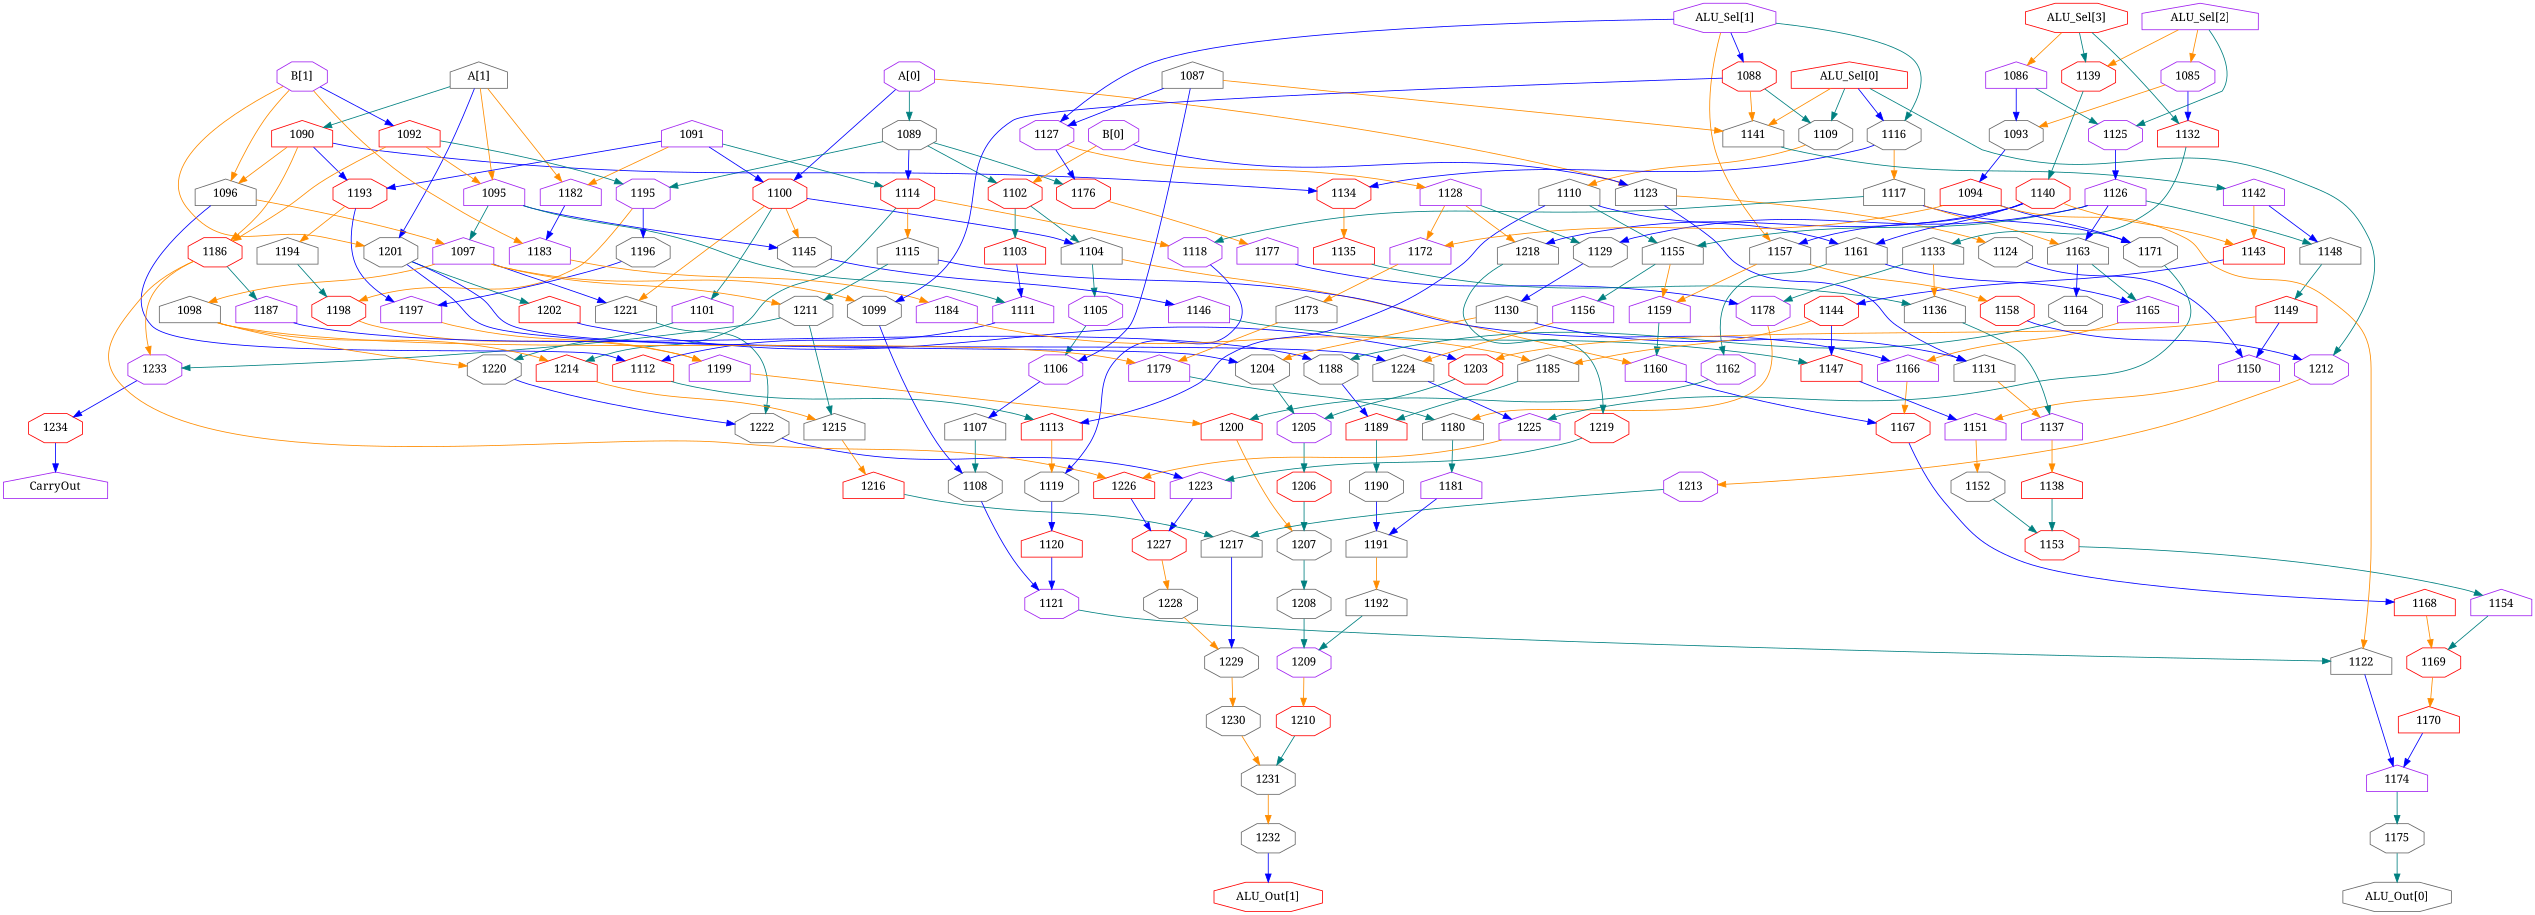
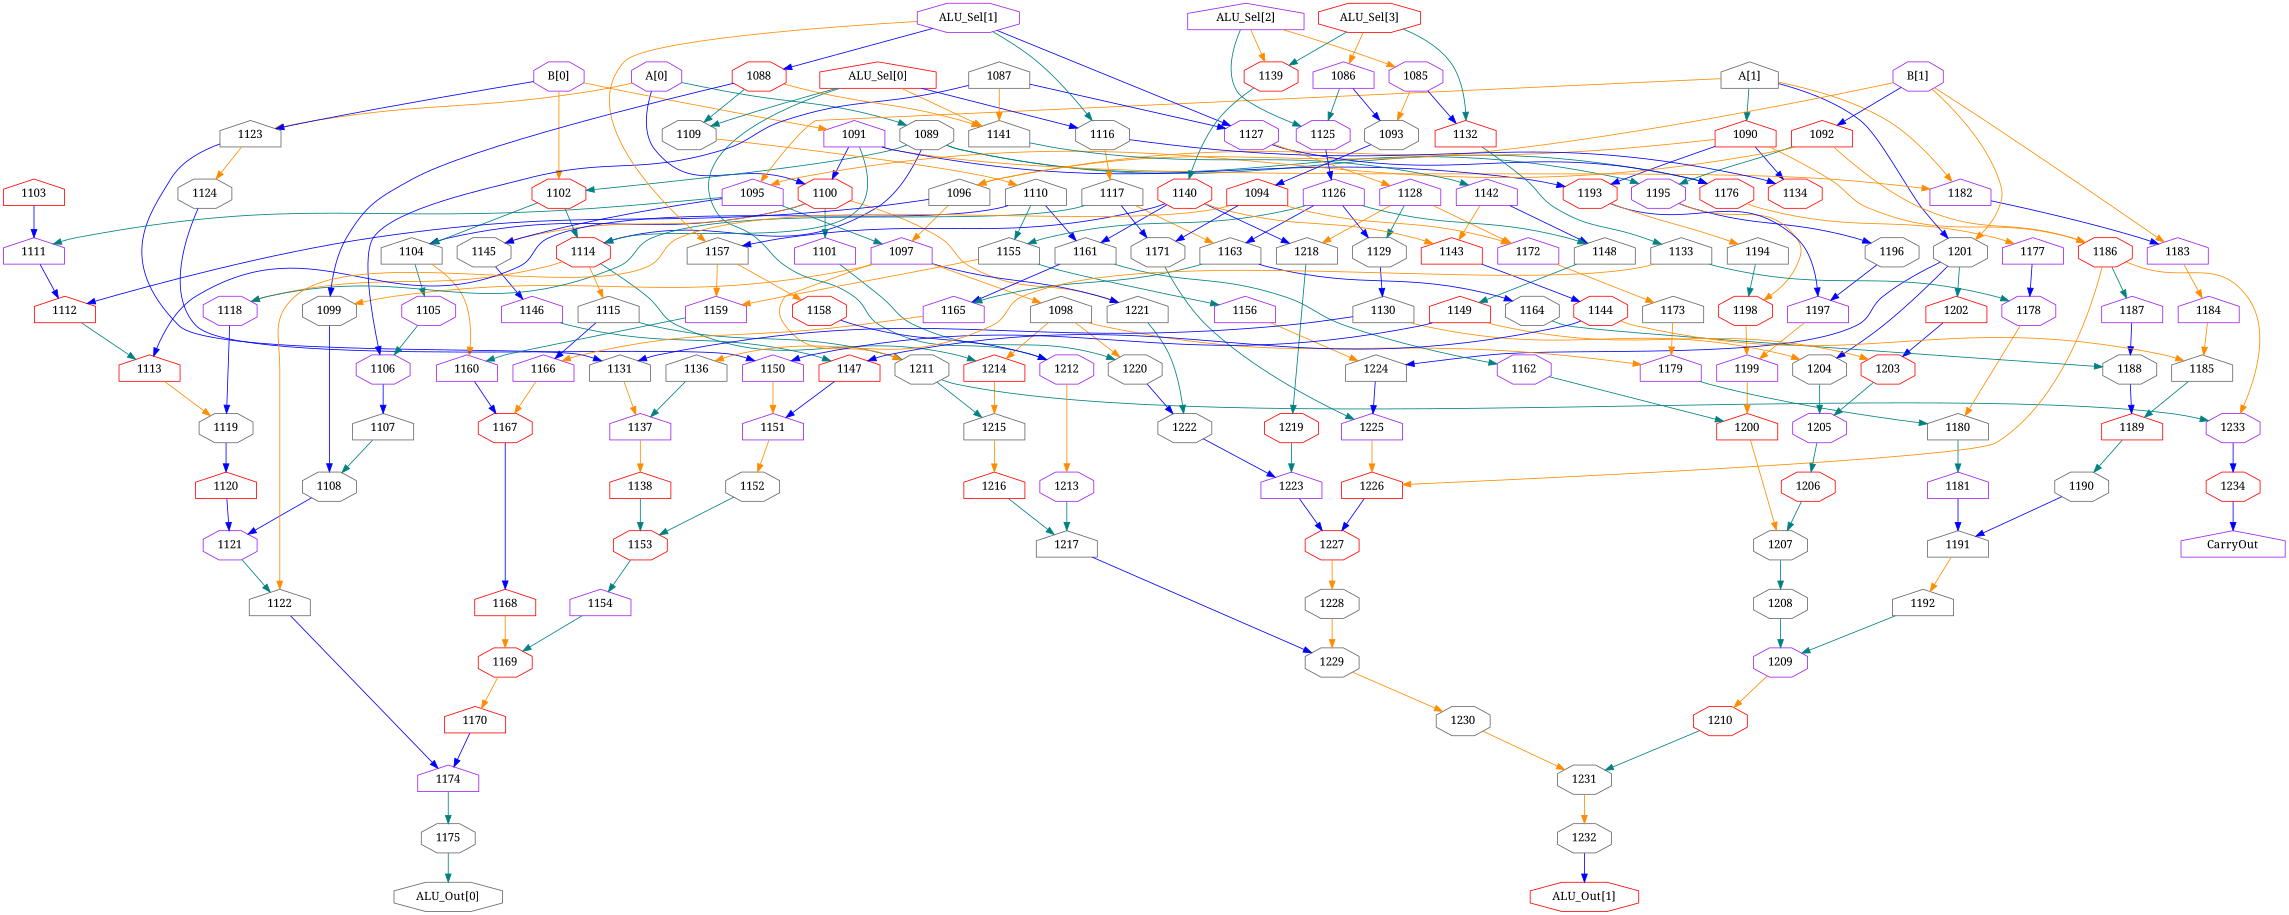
none -> (701, 106)
(1015, 220) -> (568, 215)
(1344, 252) -> none
